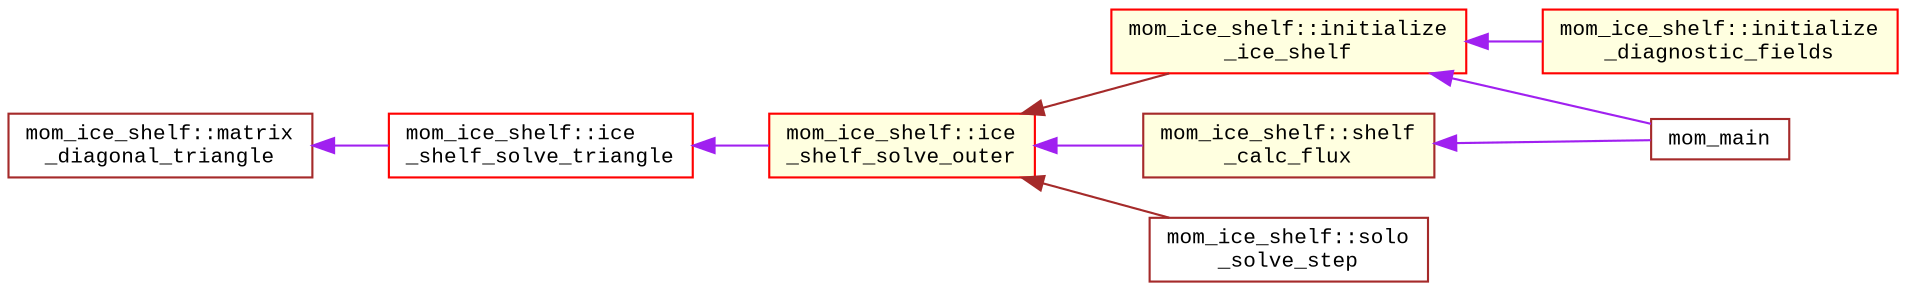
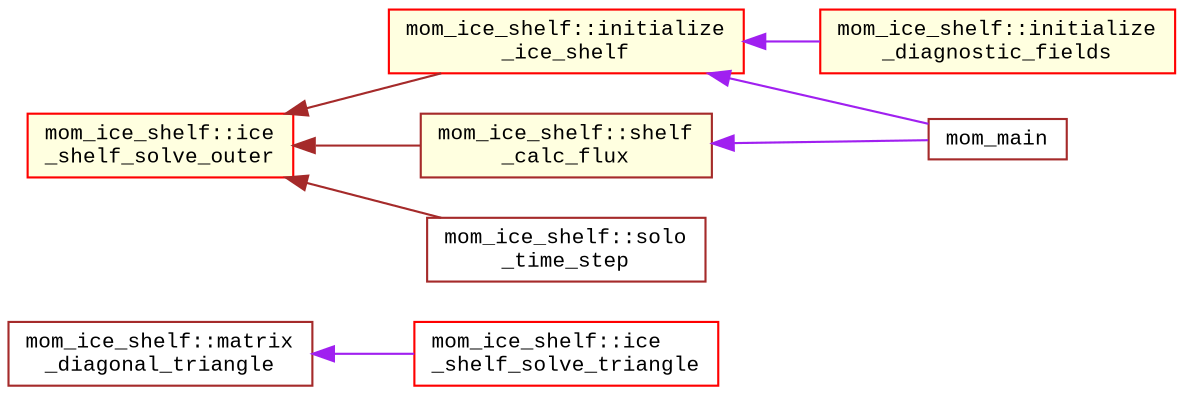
(742, 146) -> none
(1100, 146) -> (368, 146)
(1289, 250) -> (566, 250)
